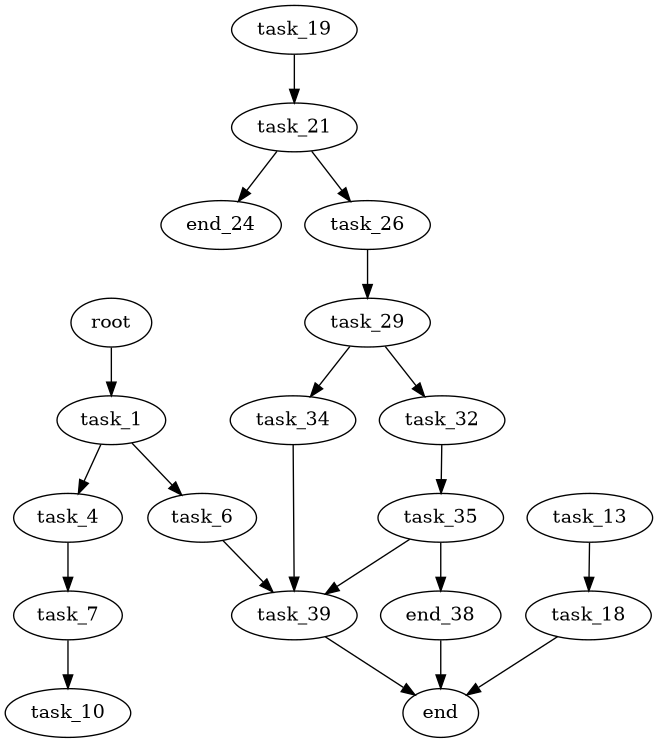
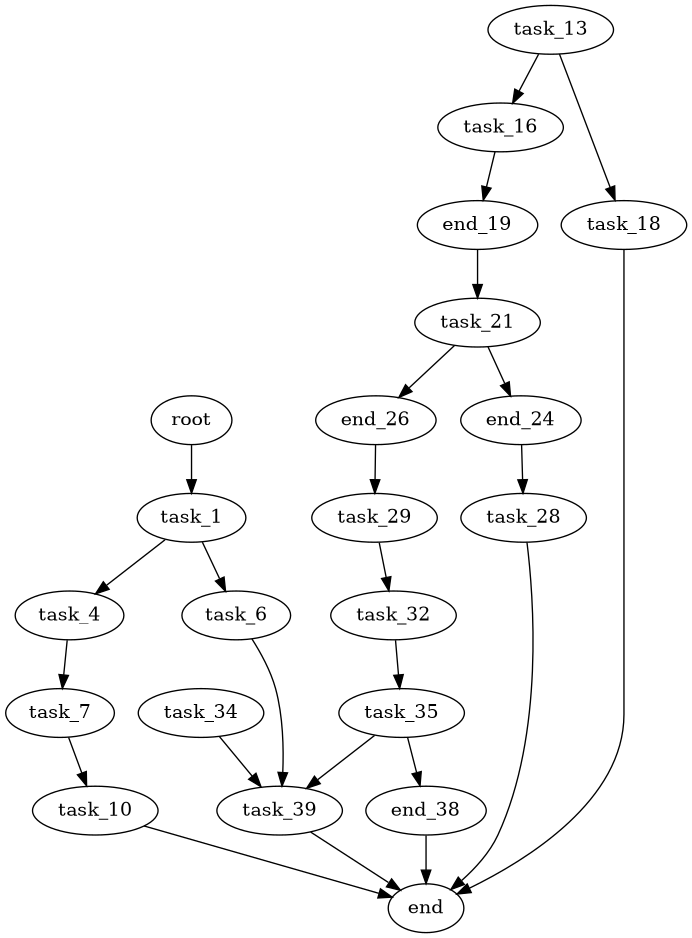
(294, 30) -> (478, 225)
none -> (501, 127)
(368, 225) -> (376, 420)
(334, 366) -> none
none -> (524, 518)
none -> (261, 860)
